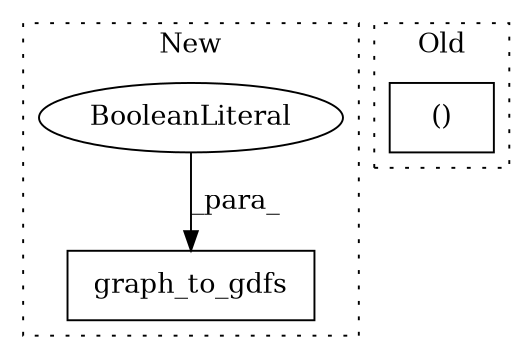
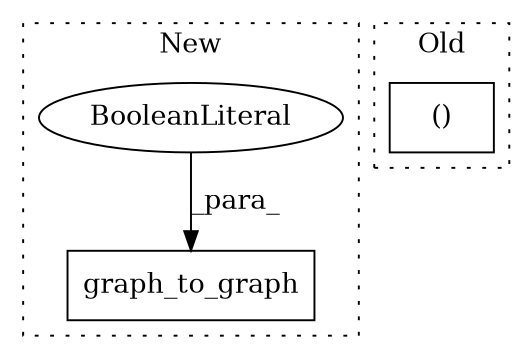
(191, 286) -> (191, 286)
